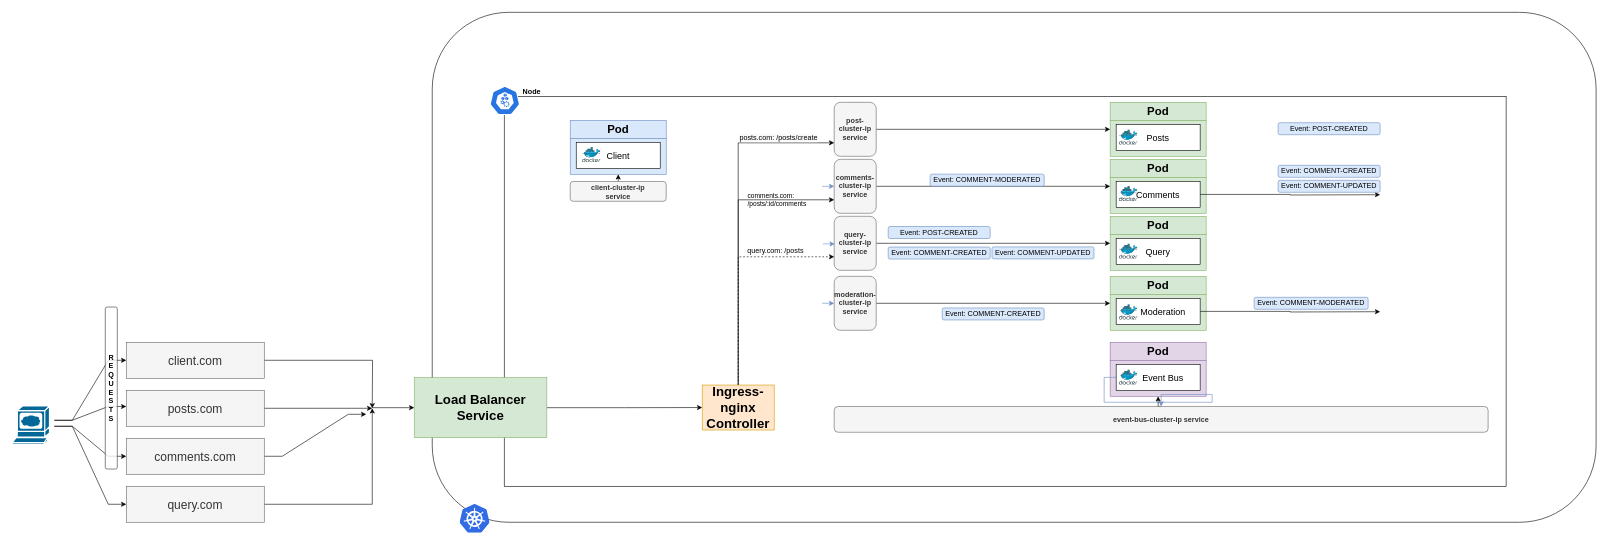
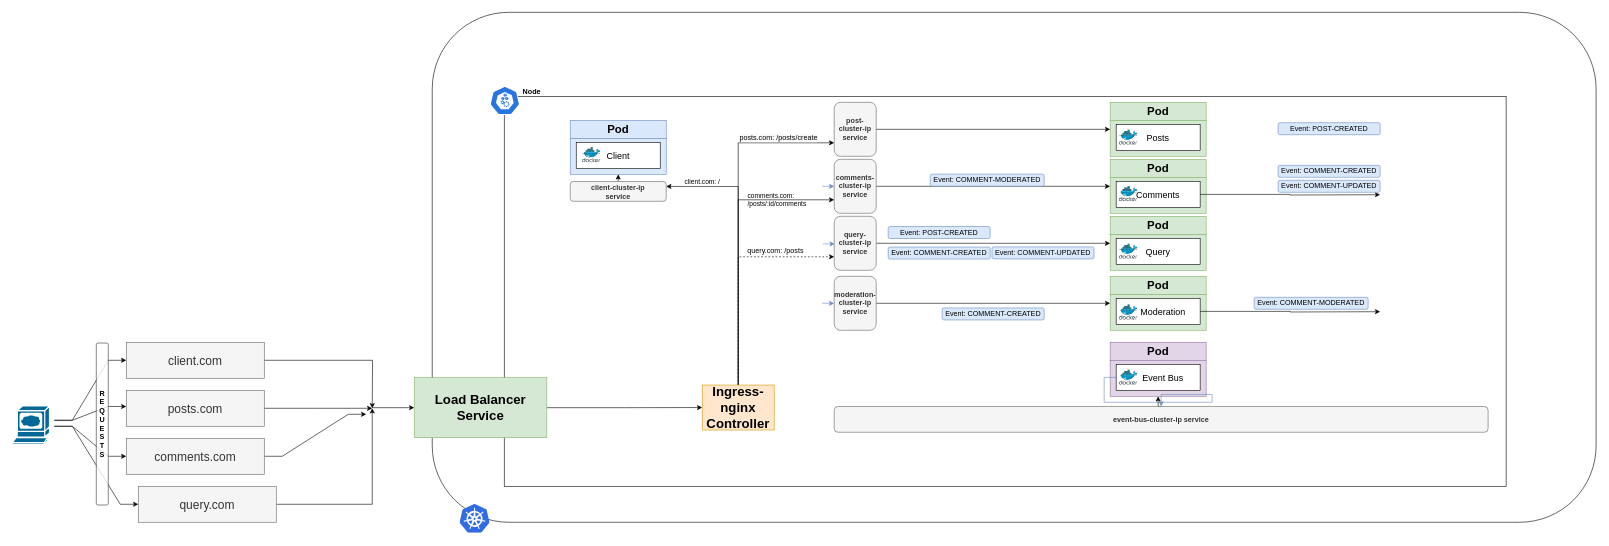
none -> (703, 186)
(111, 388) -> (102, 424)
(195, 504) -> (207, 504)
